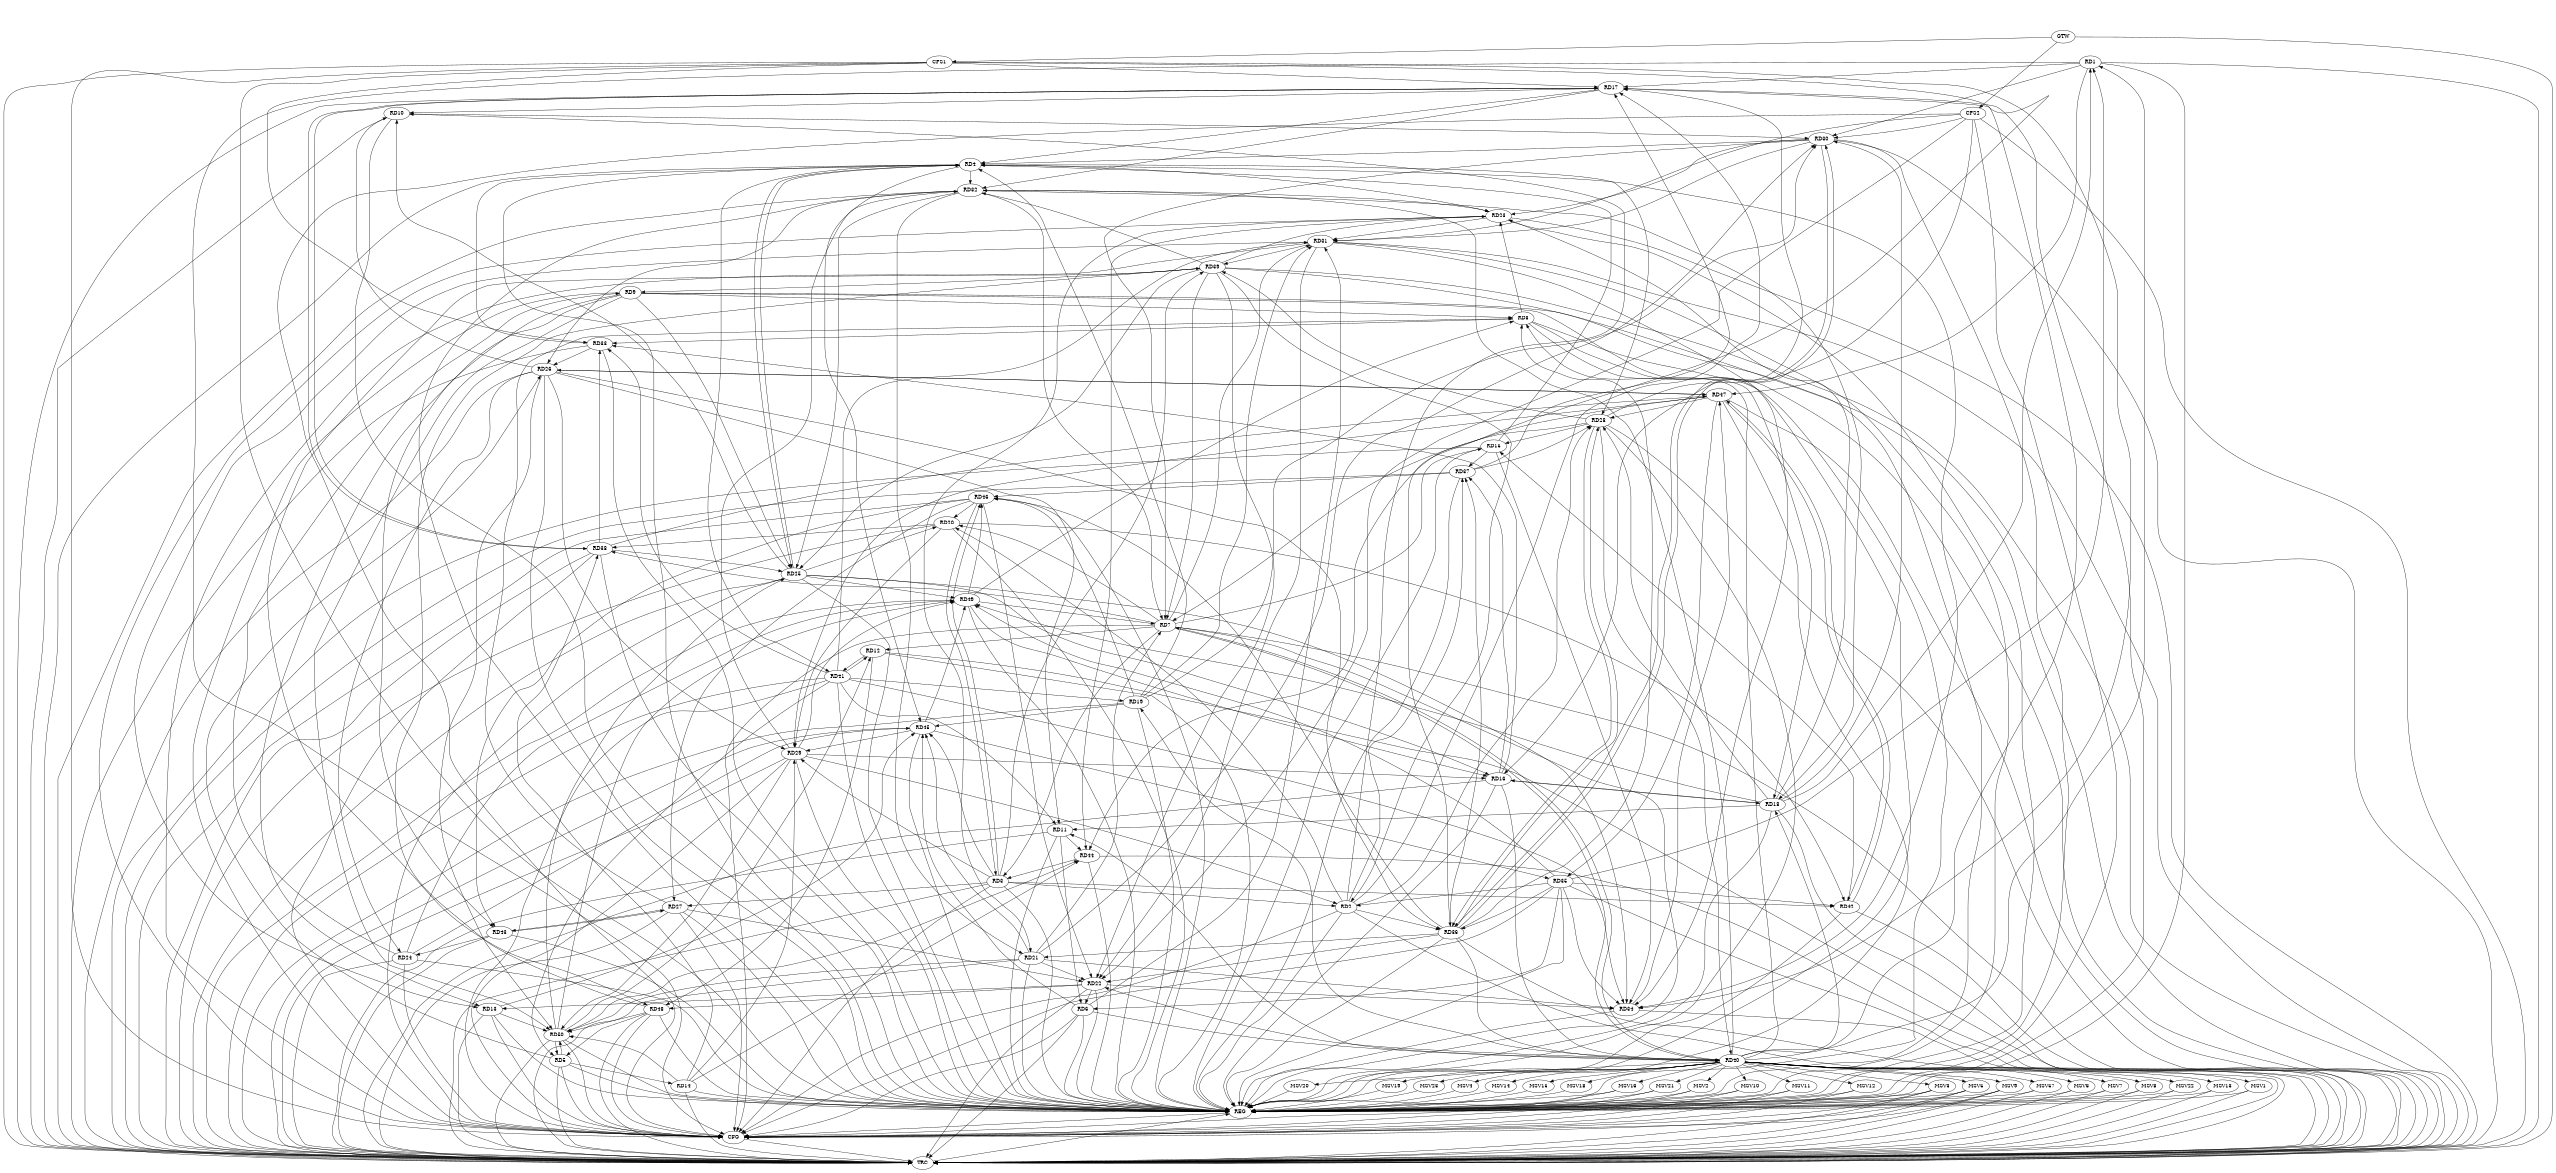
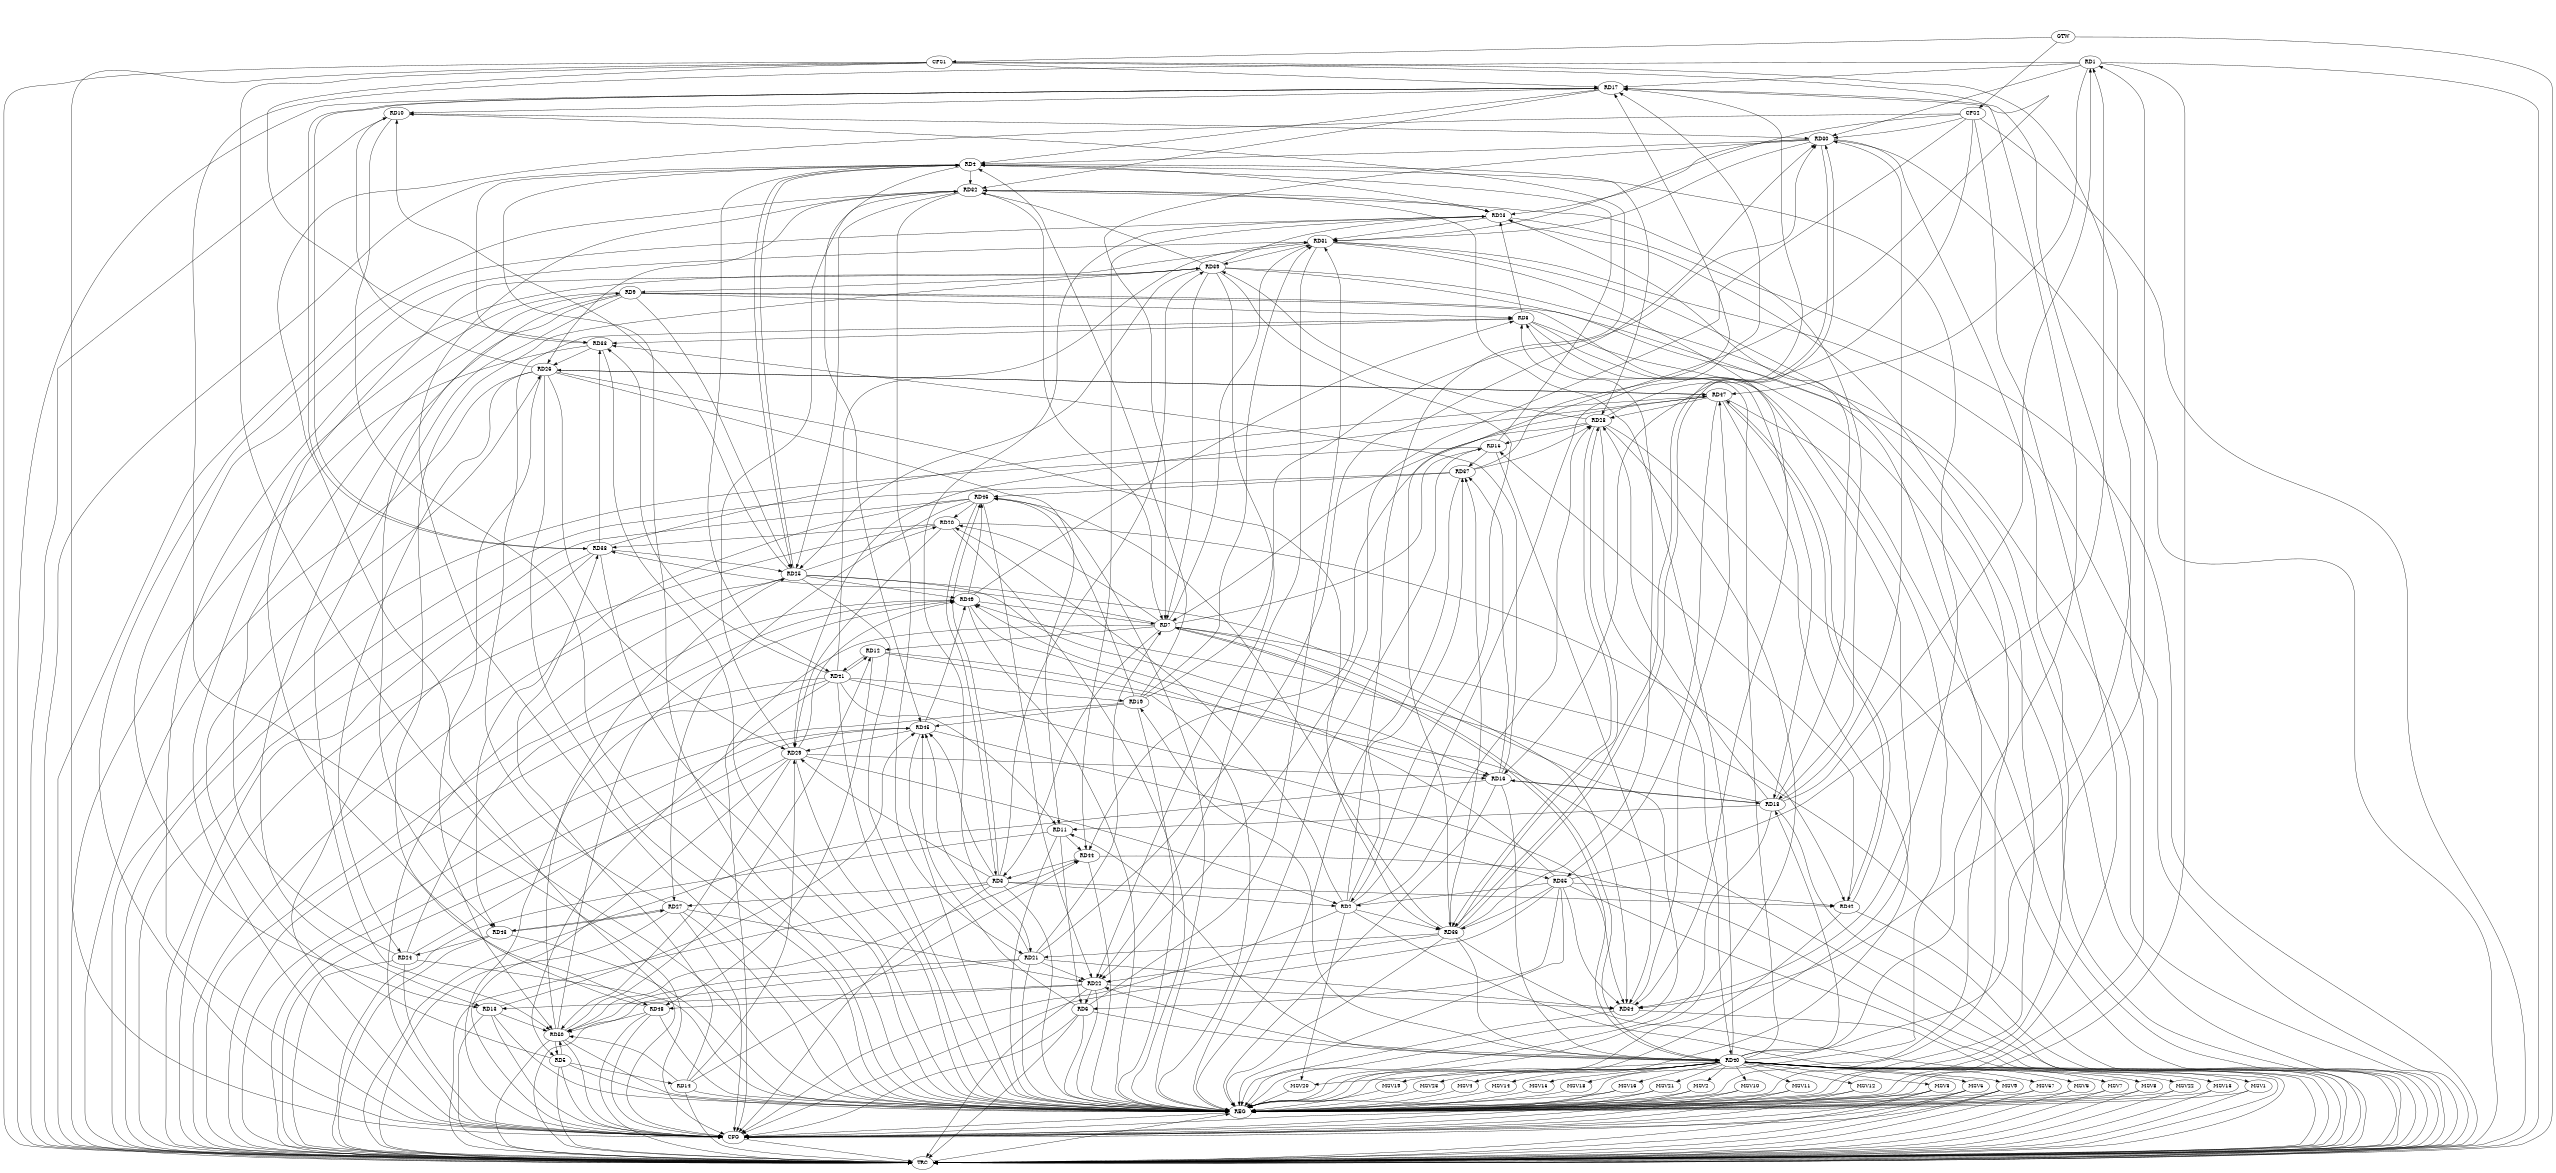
(1262, 1018) -> (1324, 991)
(605, 1028) -> none
